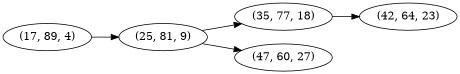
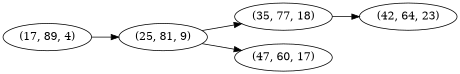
(283, 58) -> (283, 58)
